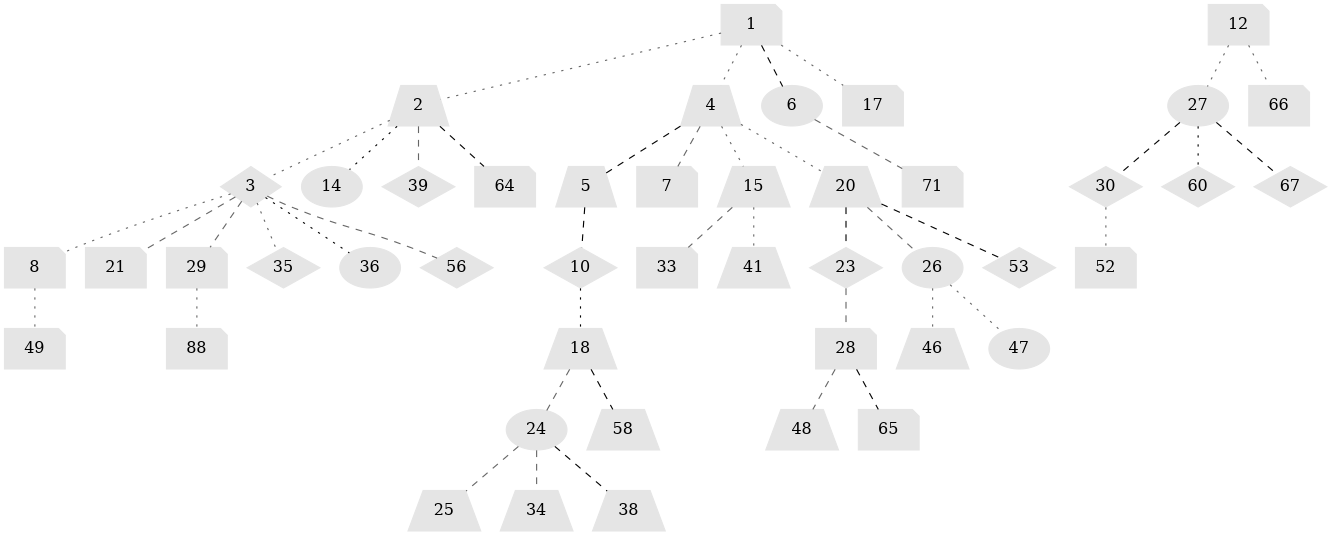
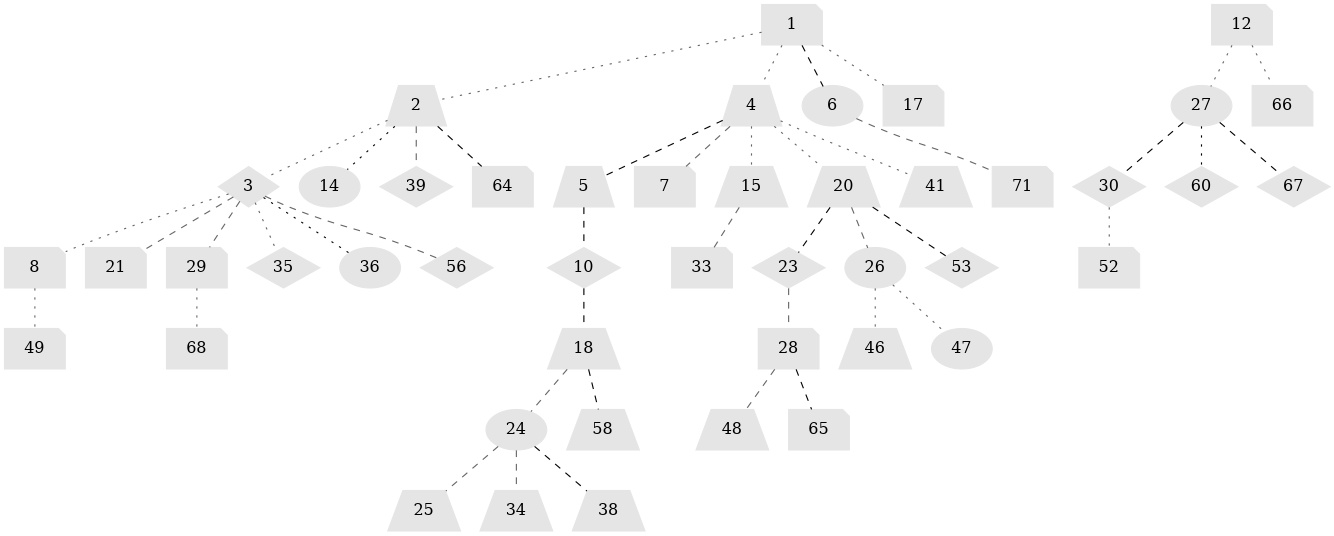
(754, 227) -> (846, 149)
(580, 308) -> (584, 308)
(197, 349) -> (197, 349)
